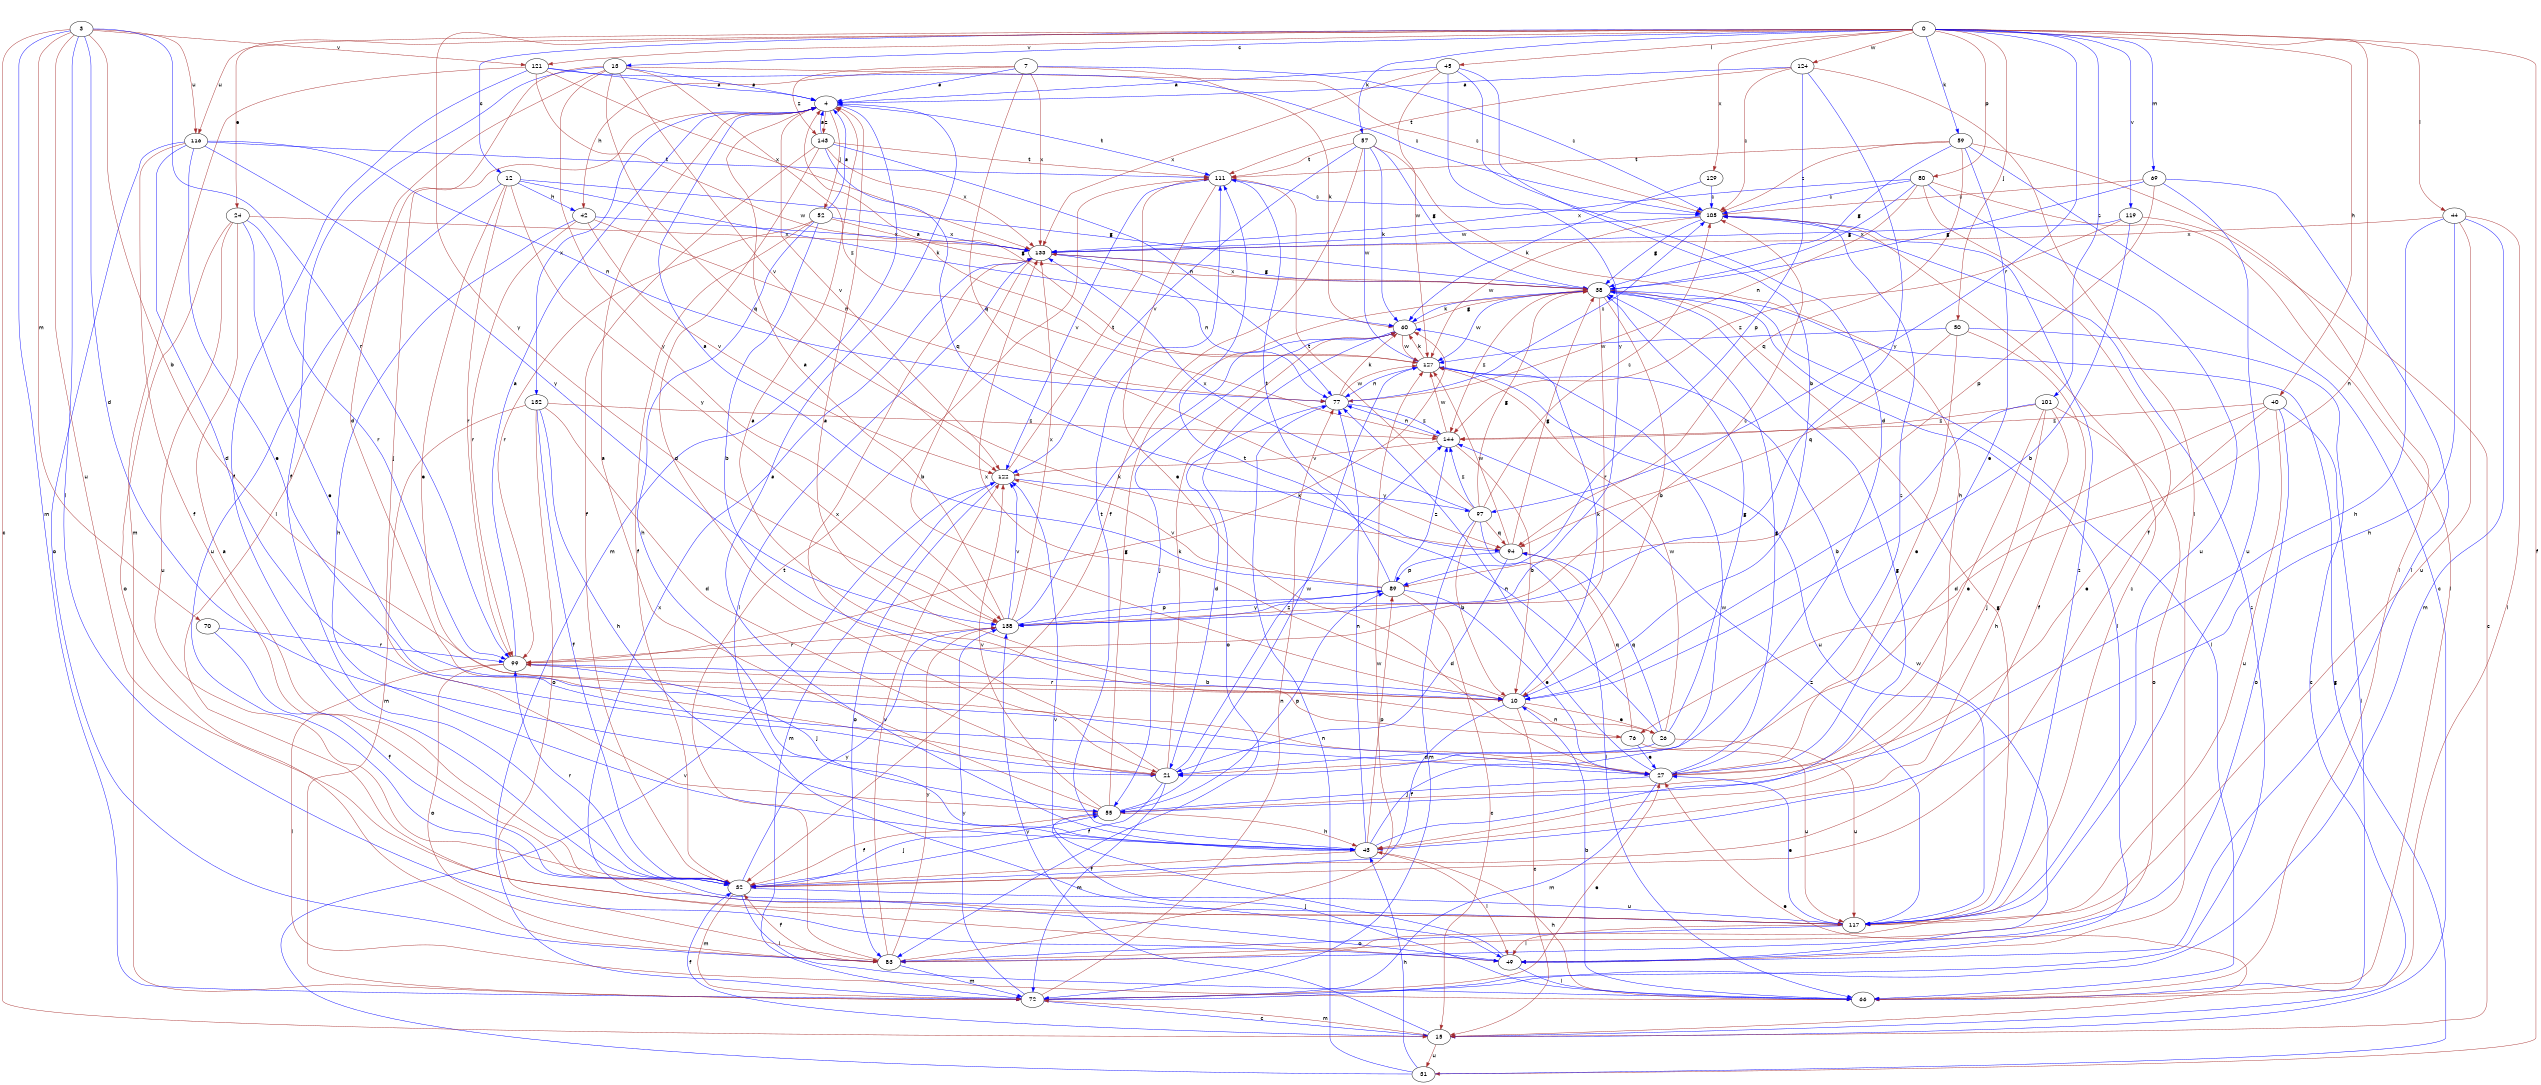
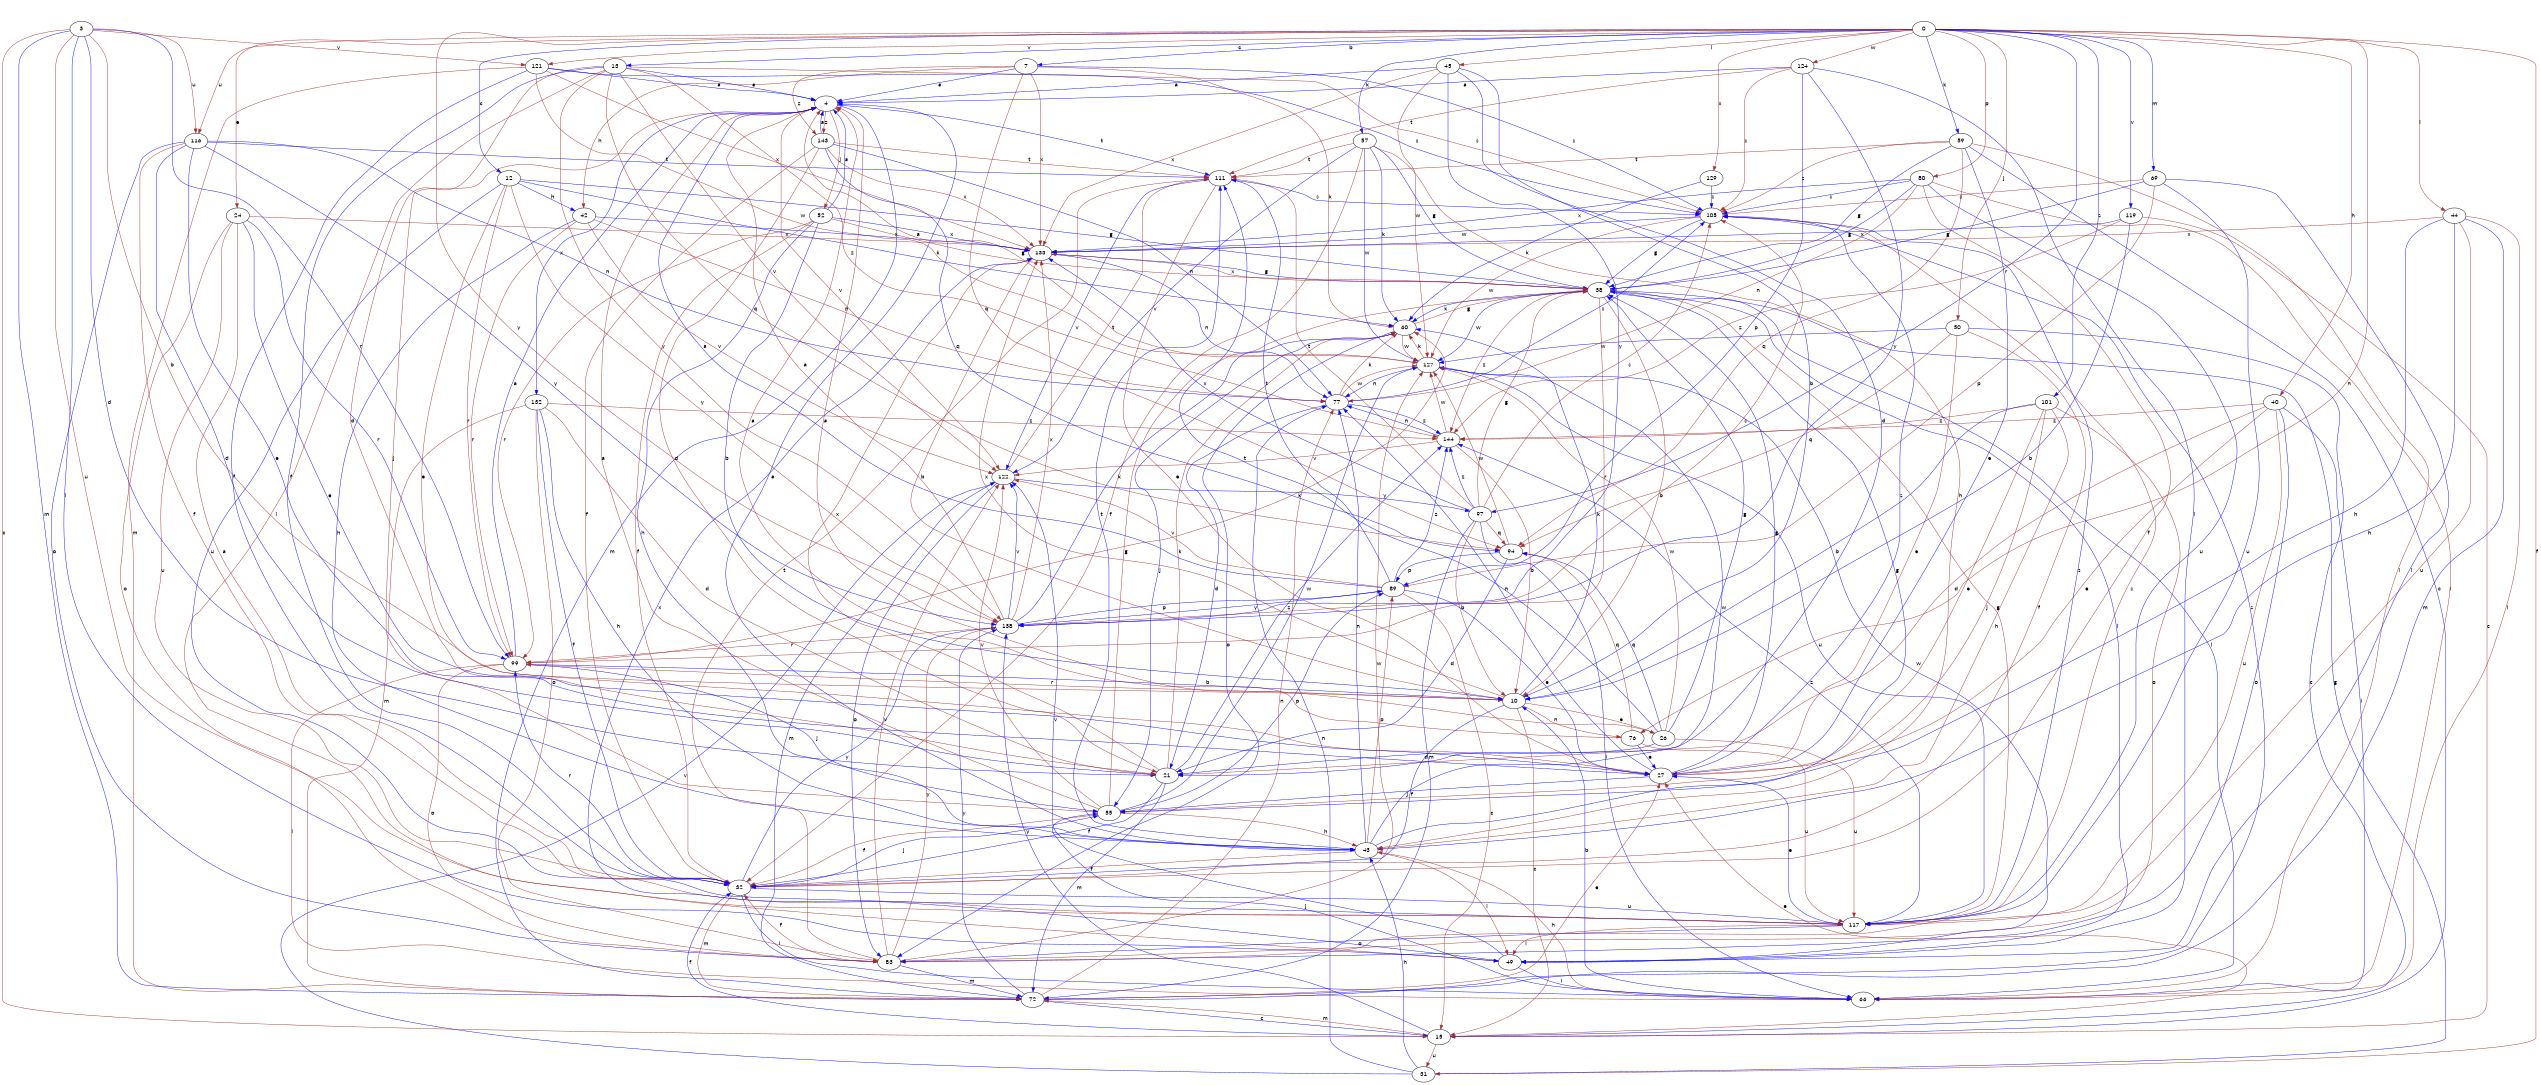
none -> (1368, 44)
(1546, 420) -> none
(208, 626) -> none
(2185, 722) -> (2185, 722)
(830, 801) -> none
(1384, 969) -> none
